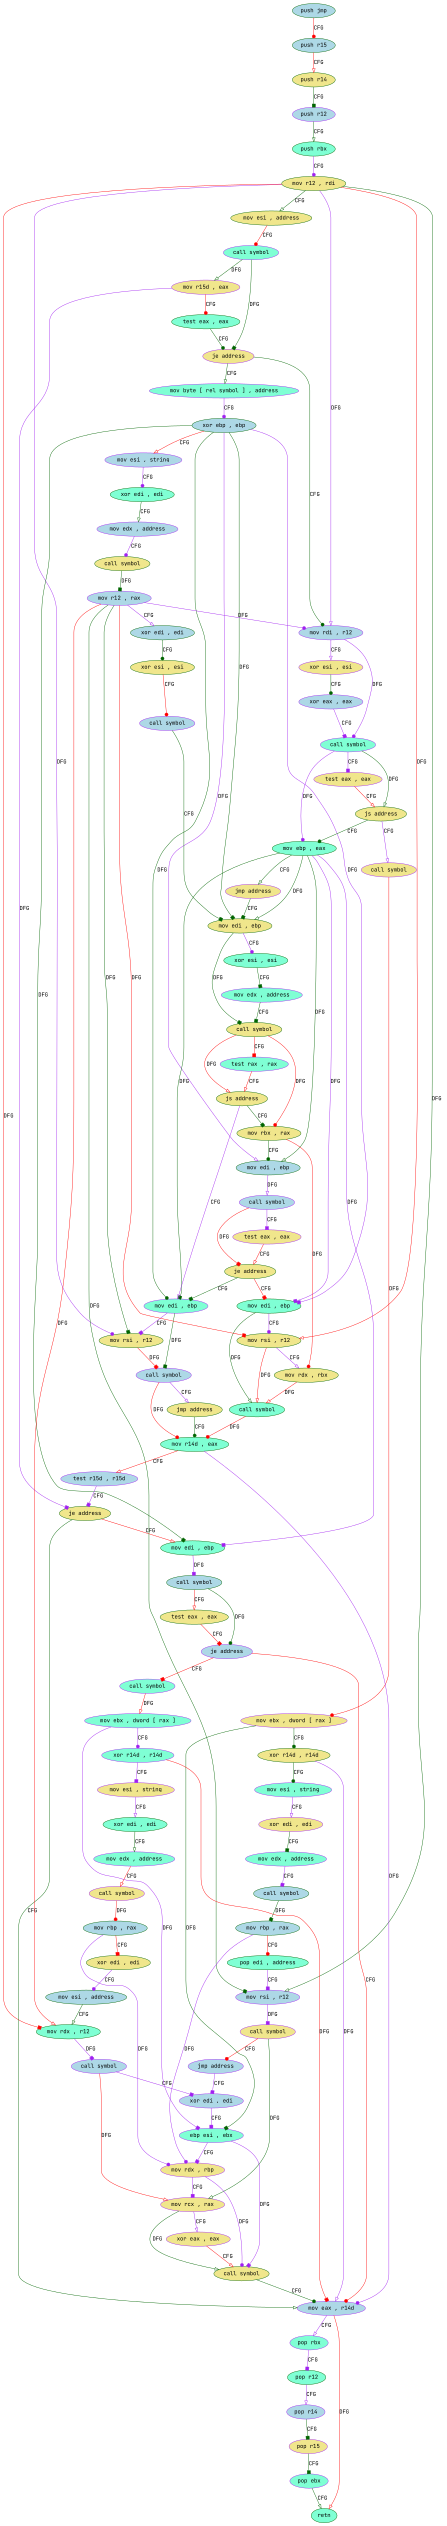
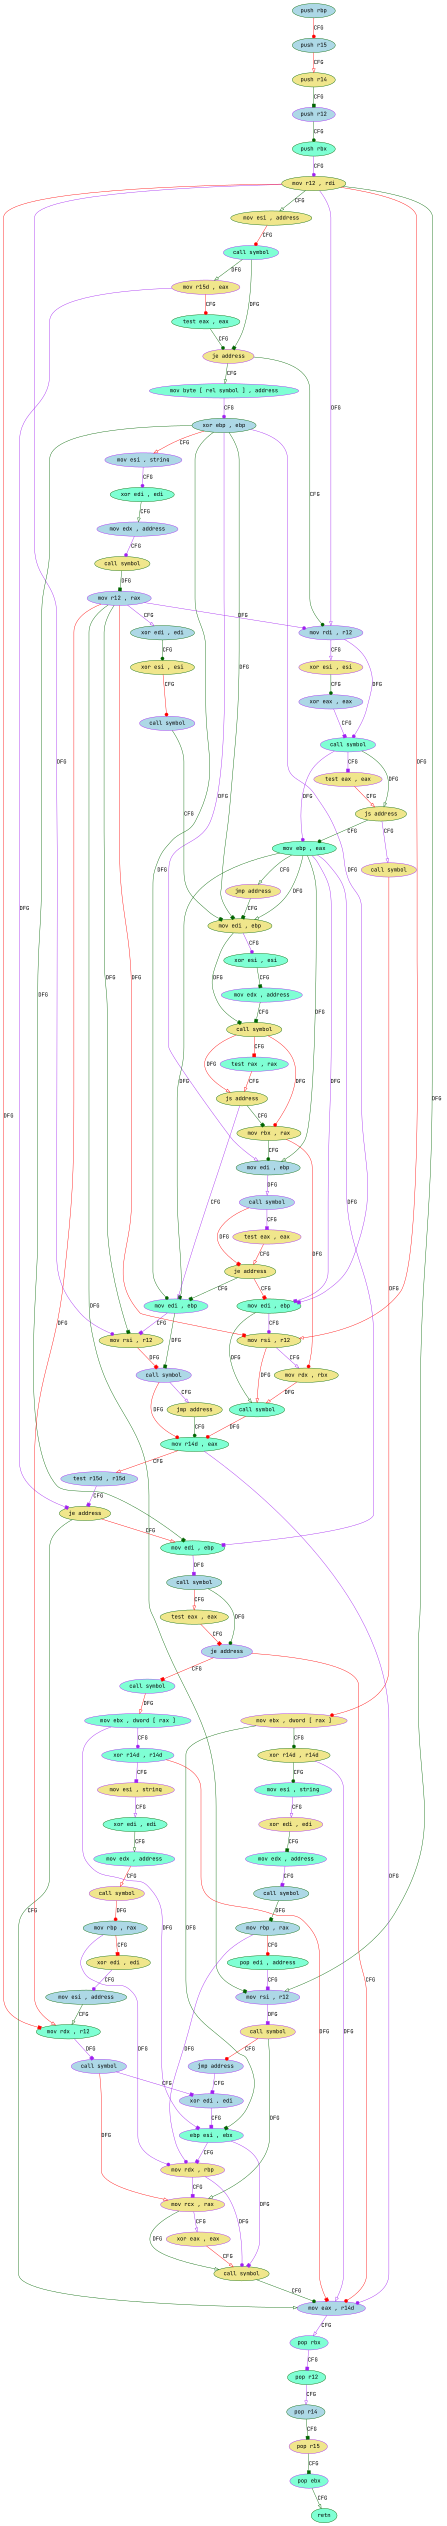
(314, 11) -> (314, 11)
(314, 130) -> (314, 130)
(339, 2411) -> none
(306, 2412) -> (306, 2412)
